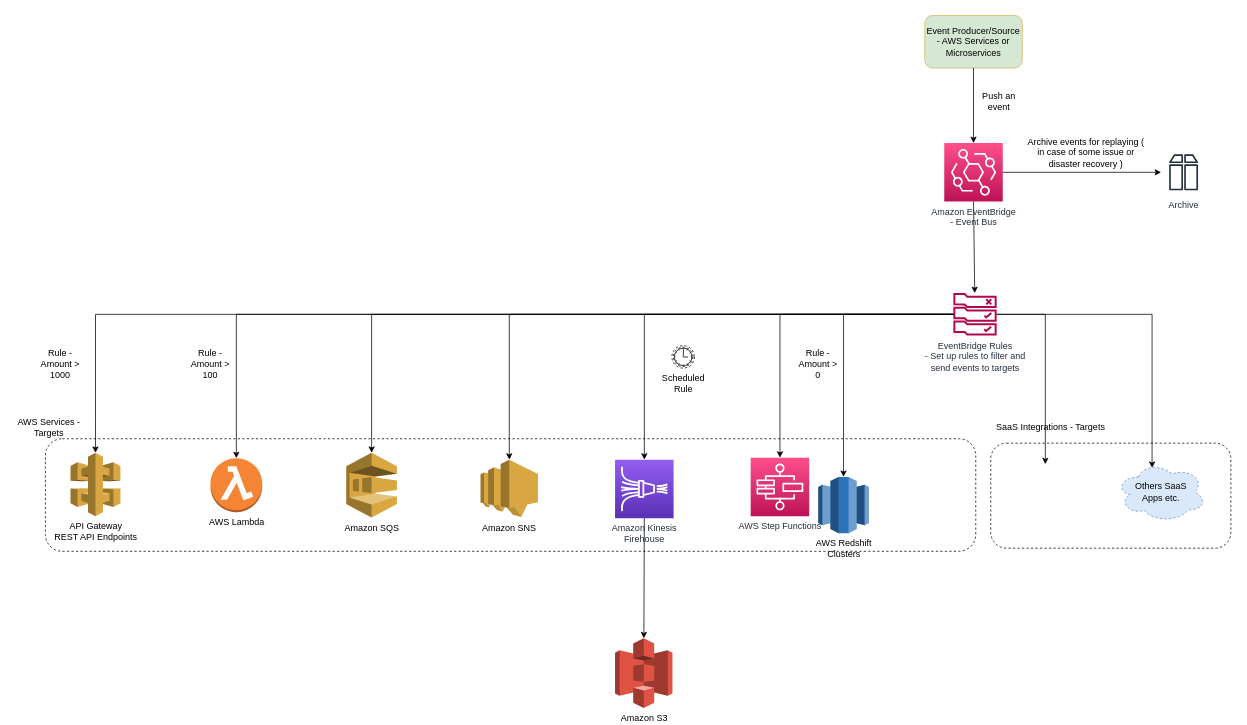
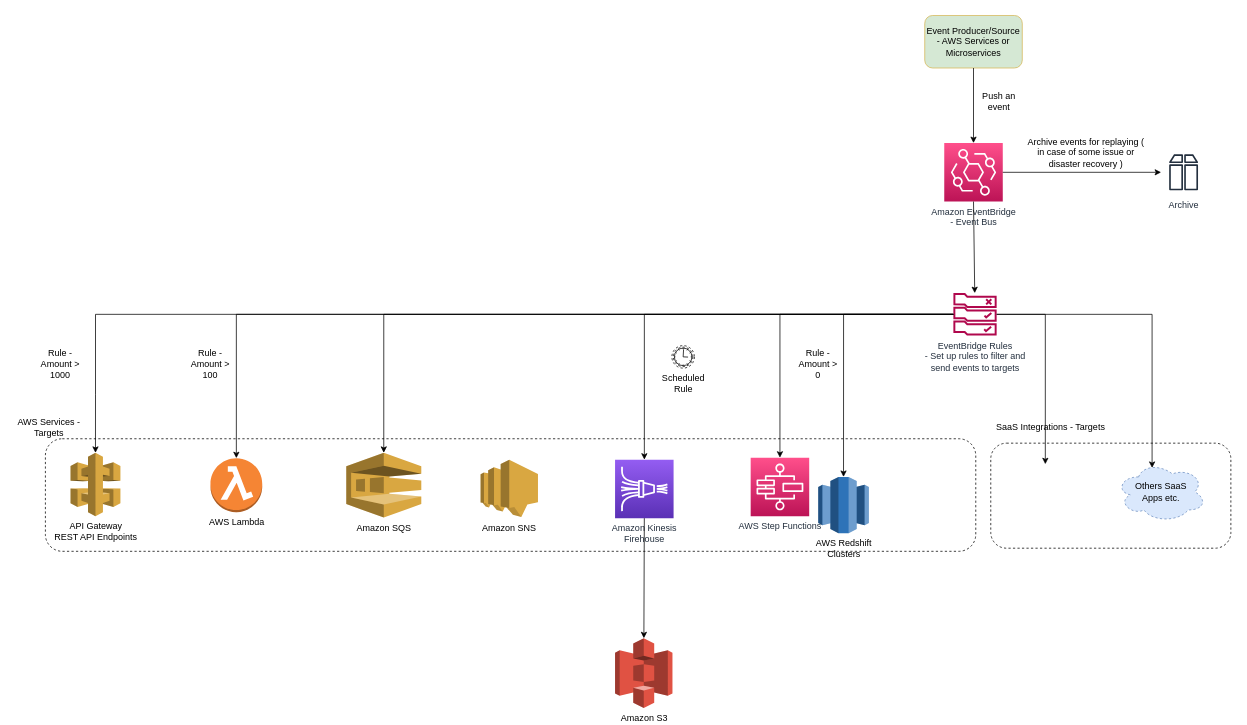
(509, 385) -> none
(371, 485) -> (384, 485)
